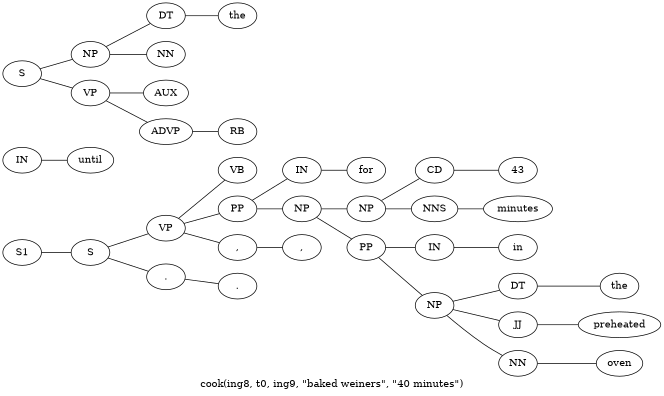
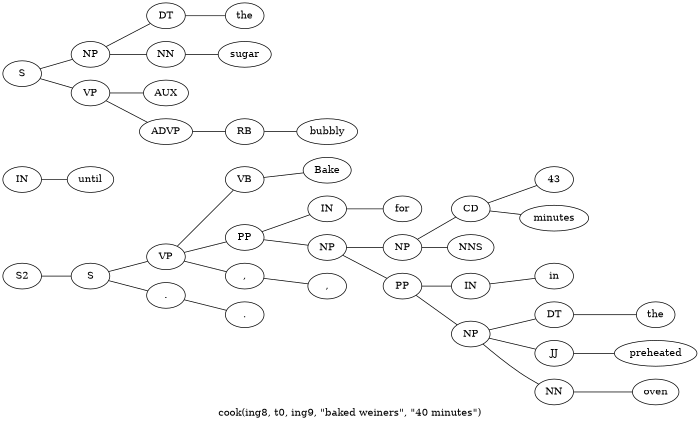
none -> (245, 54)
none -> (327, 132)
none -> (327, 170)
(471, 209) -> (505, 213)
(22, 252) -> (22, 276)
